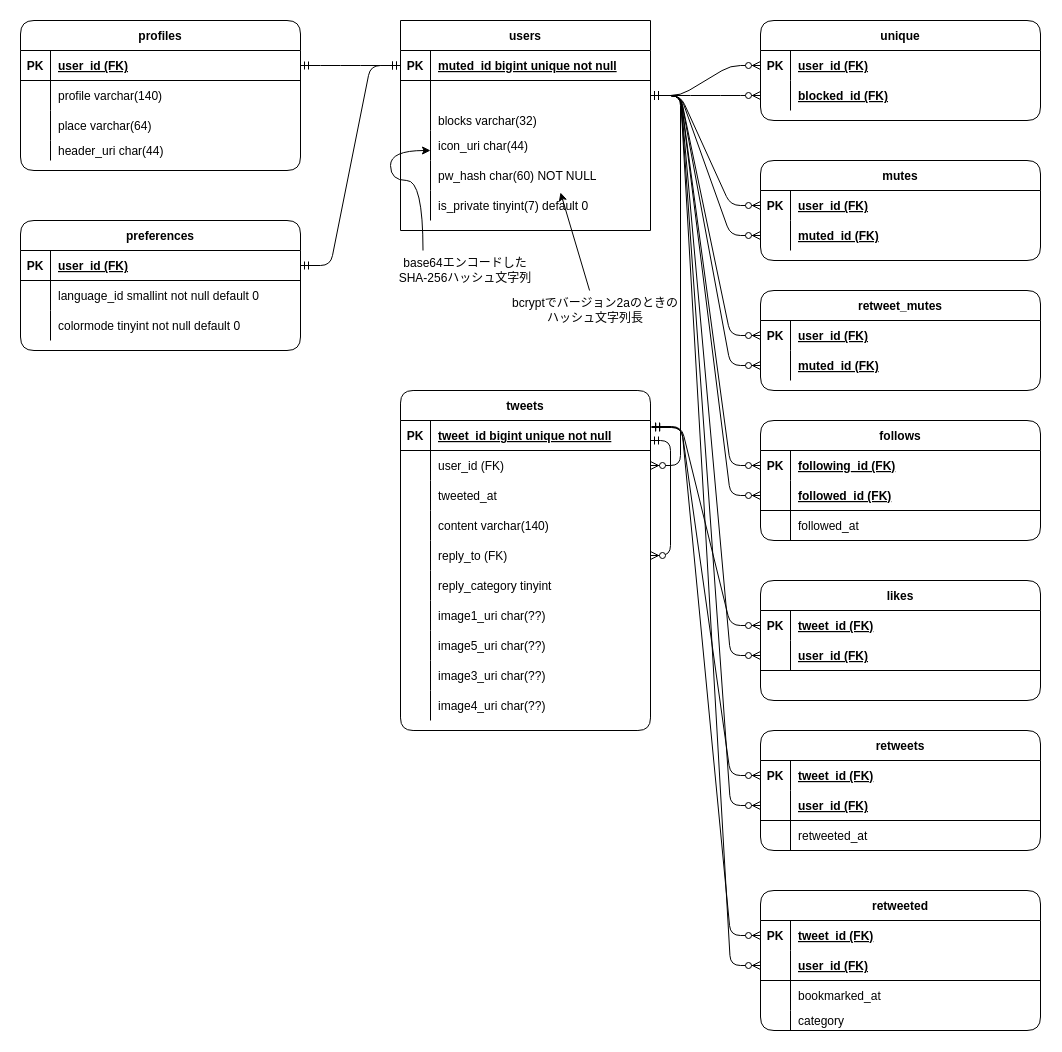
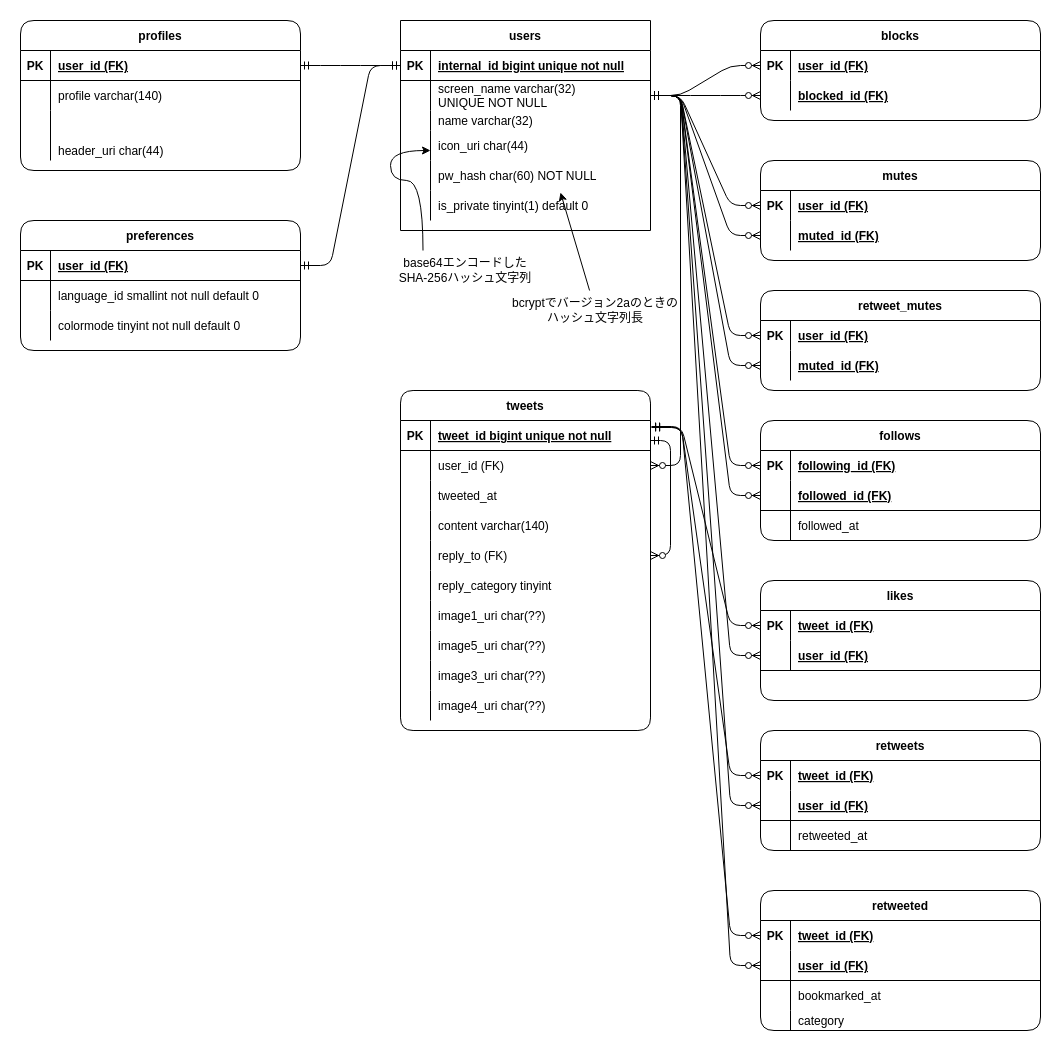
(900, 36) -> (900, 36)
(527, 66) -> (534, 66)
none -> (541, 96)
(495, 121) -> (490, 121)
(176, 126) -> none
(530, 206) -> (530, 206)
